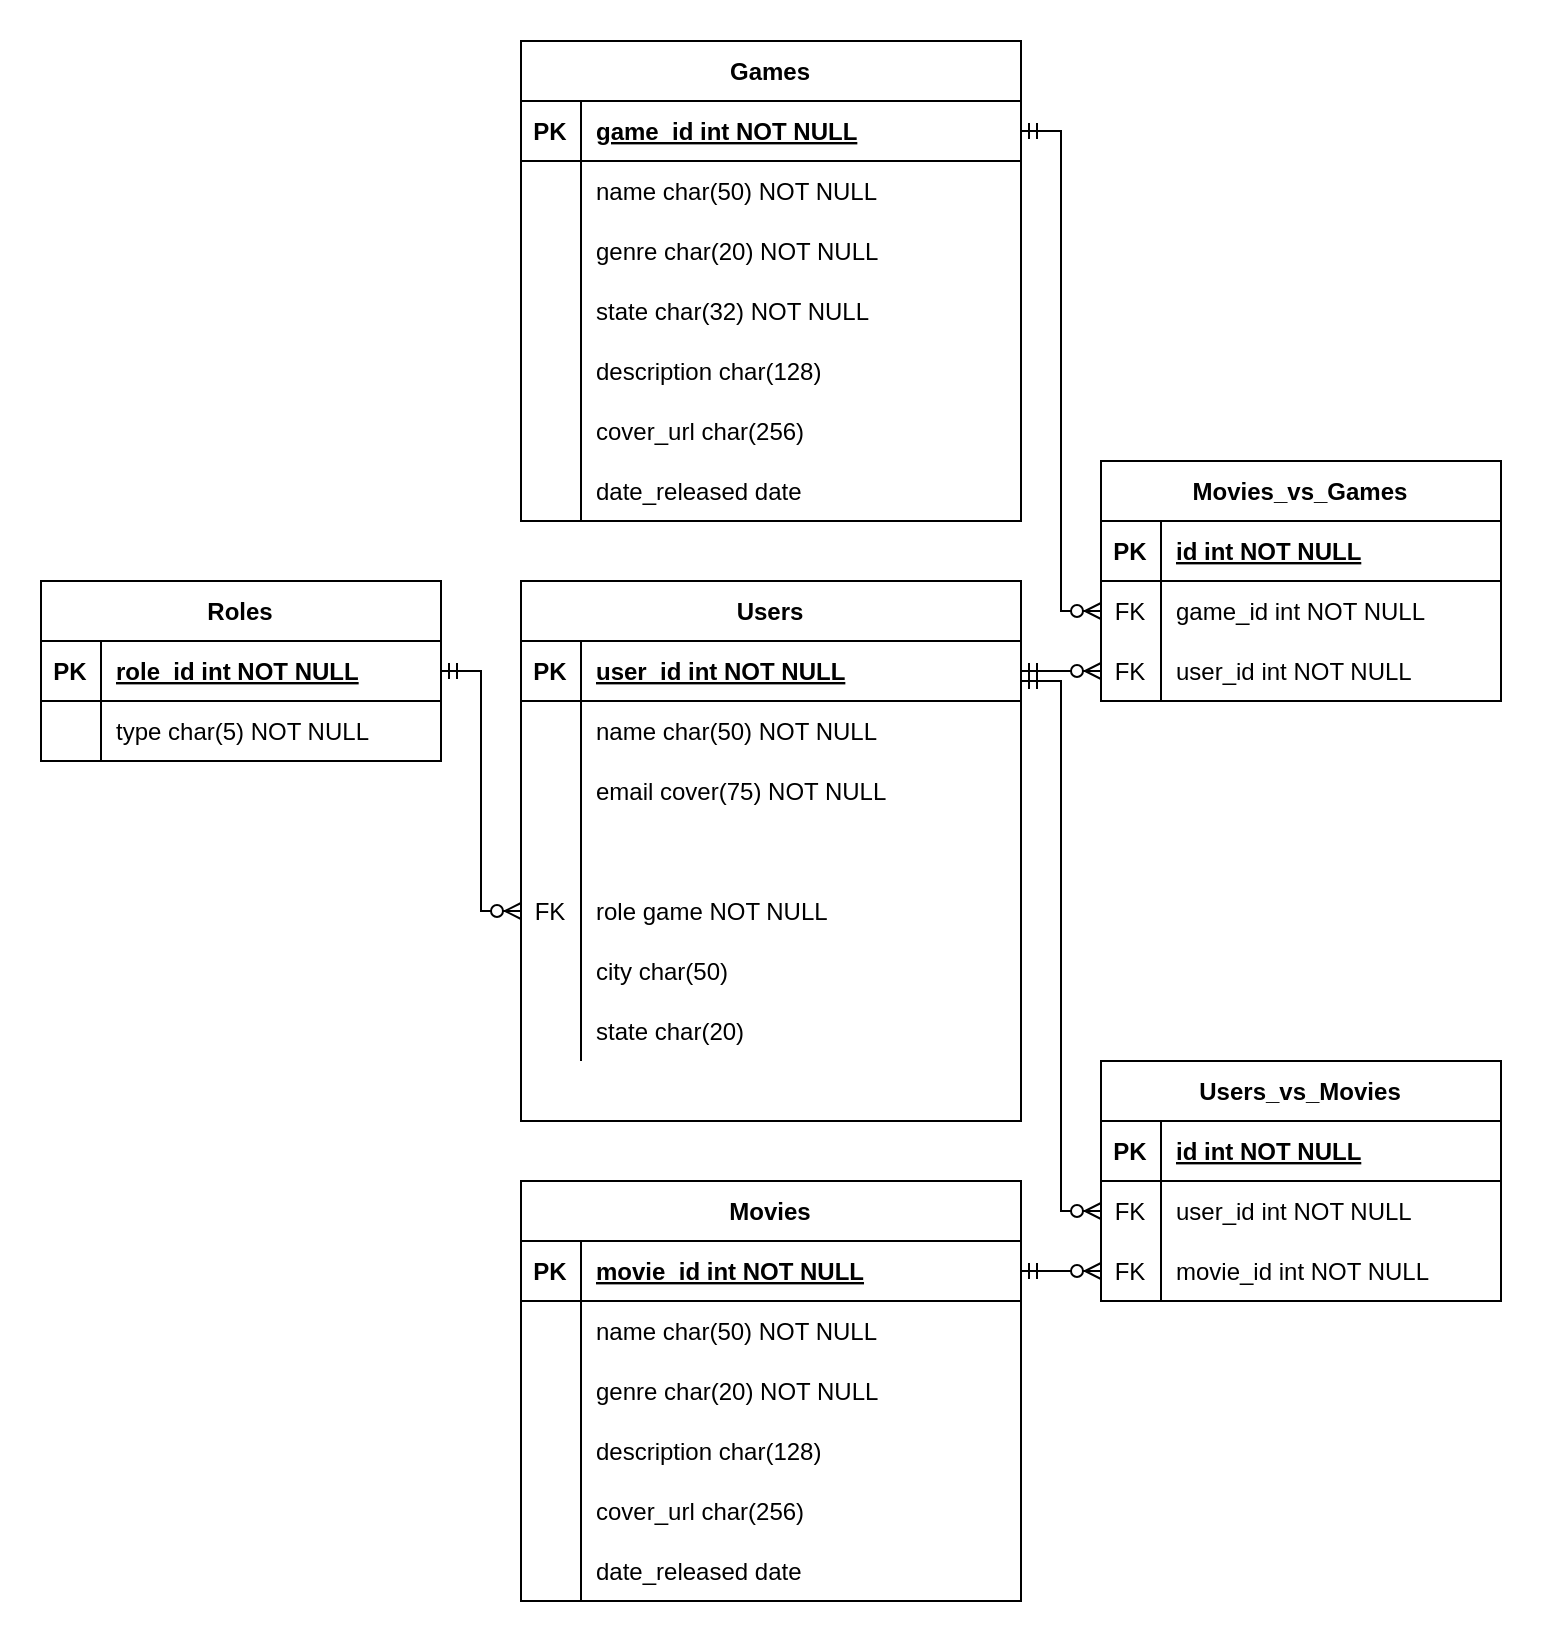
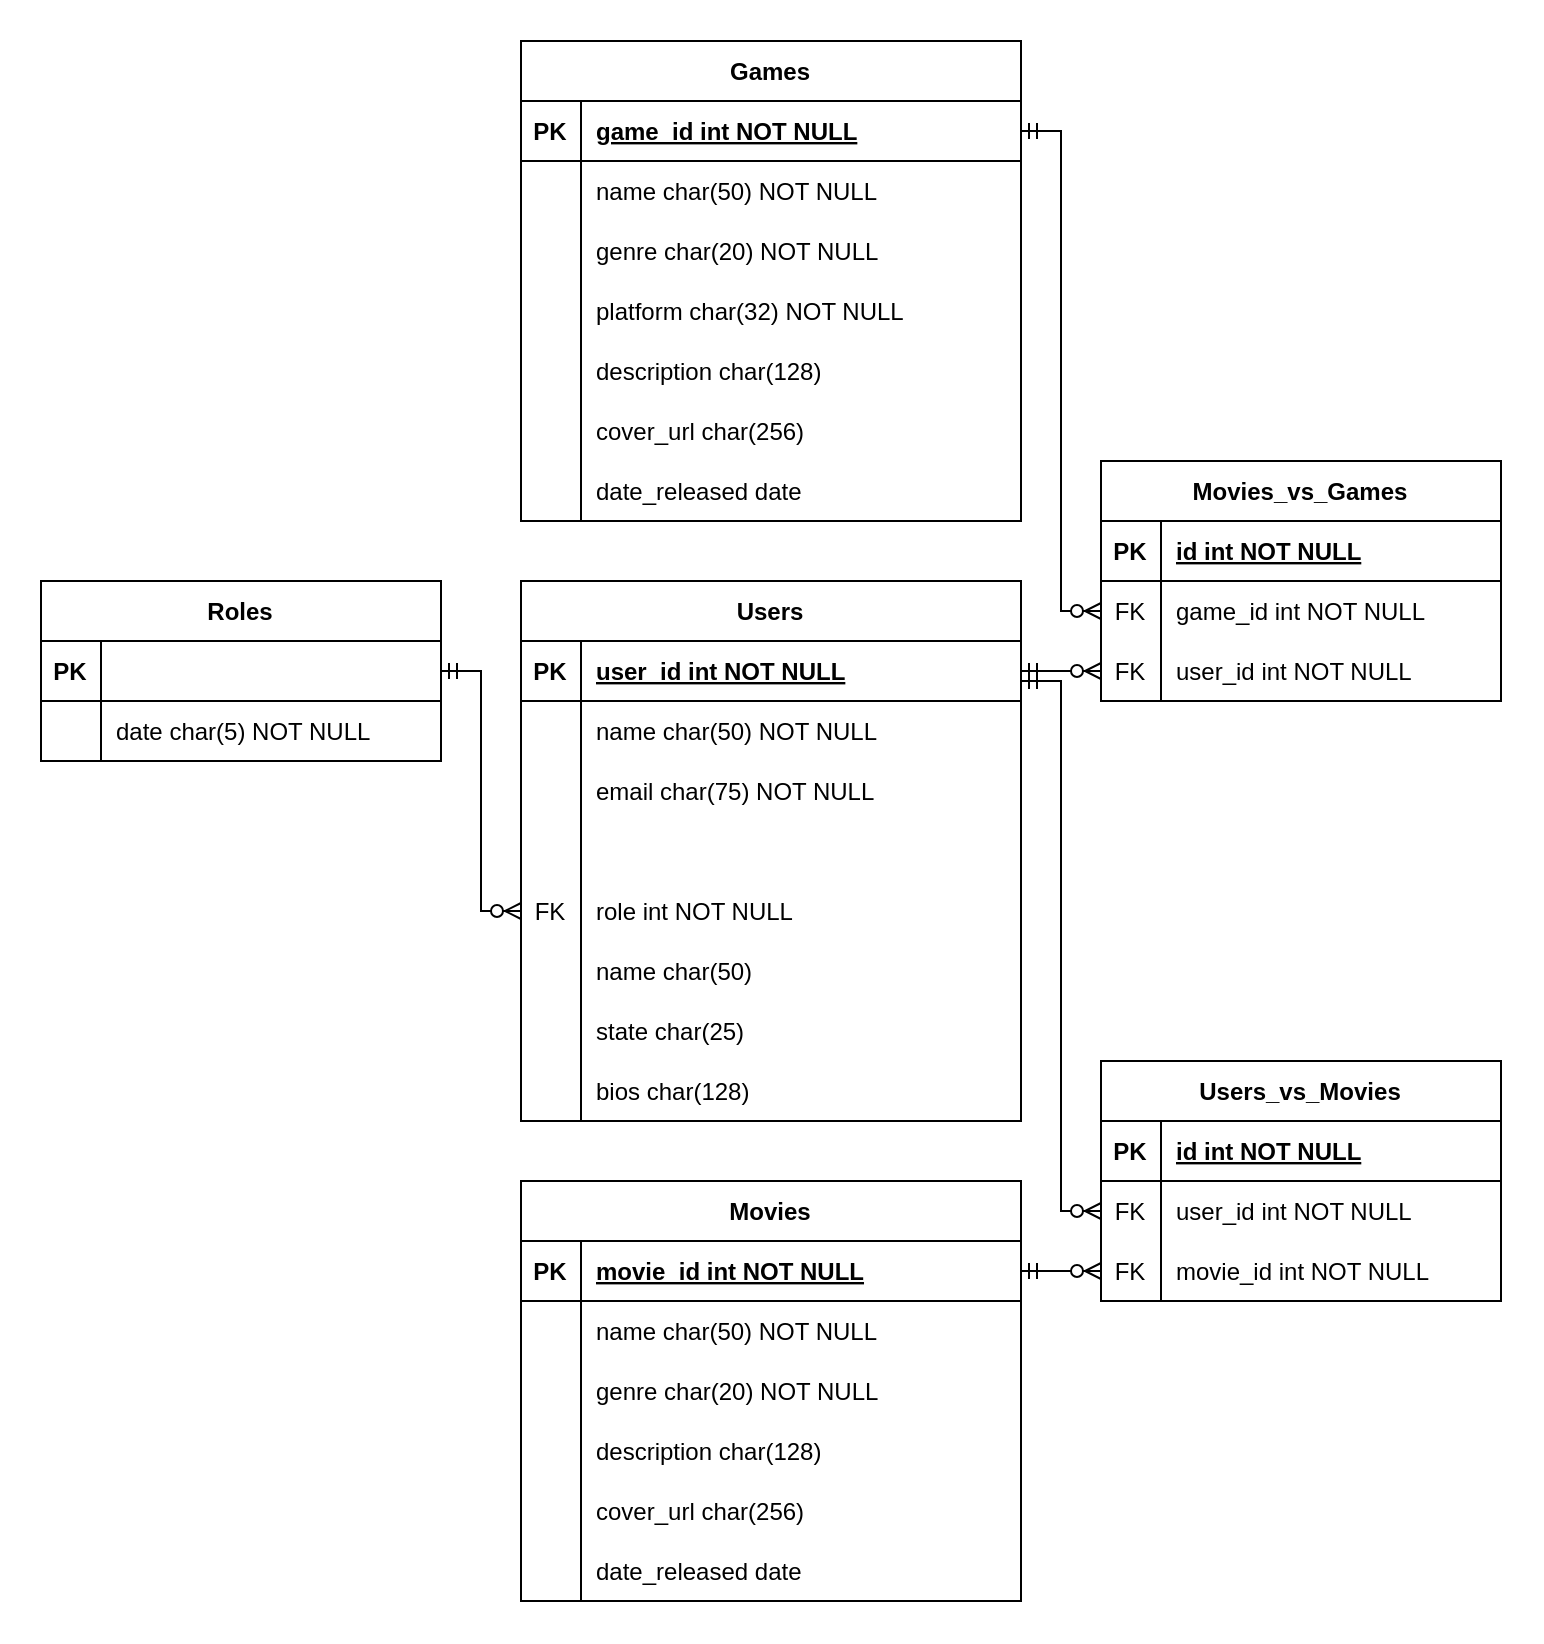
(741, 312) -> (758, 312)
(271, 671) -> none
(248, 732) -> (248, 732)
(742, 792) -> (735, 792)
(704, 912) -> (695, 912)
(677, 972) -> (680, 972)
(687, 1032) -> (687, 1032)
none -> (801, 1091)
